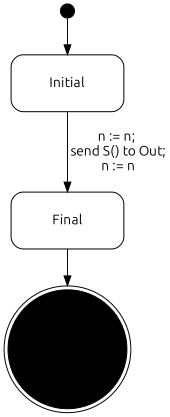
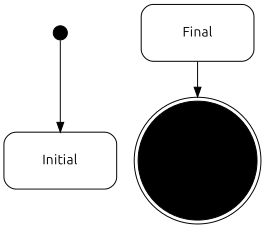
(67, 147) -> none
